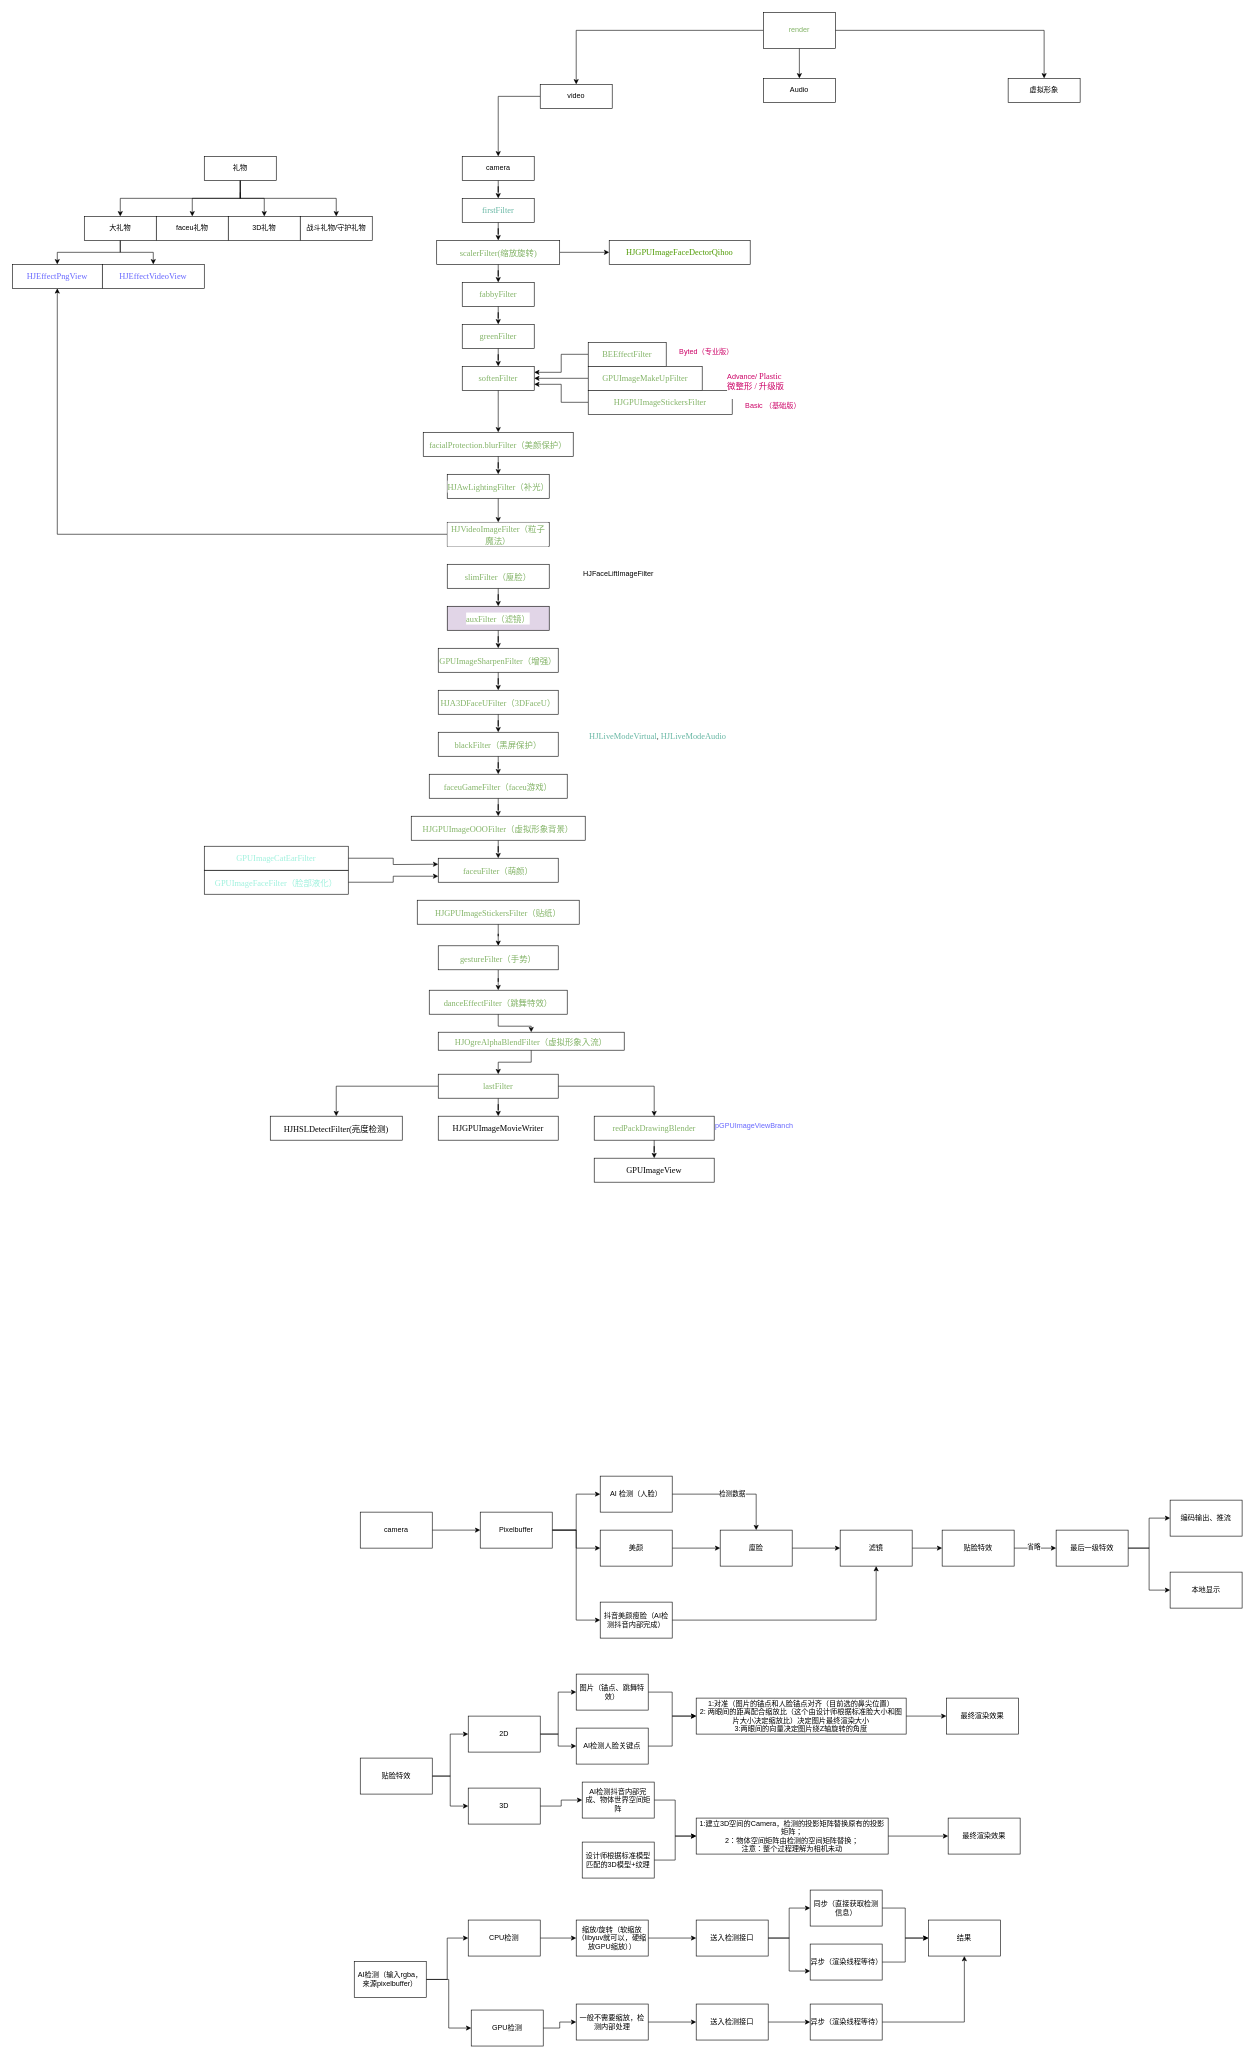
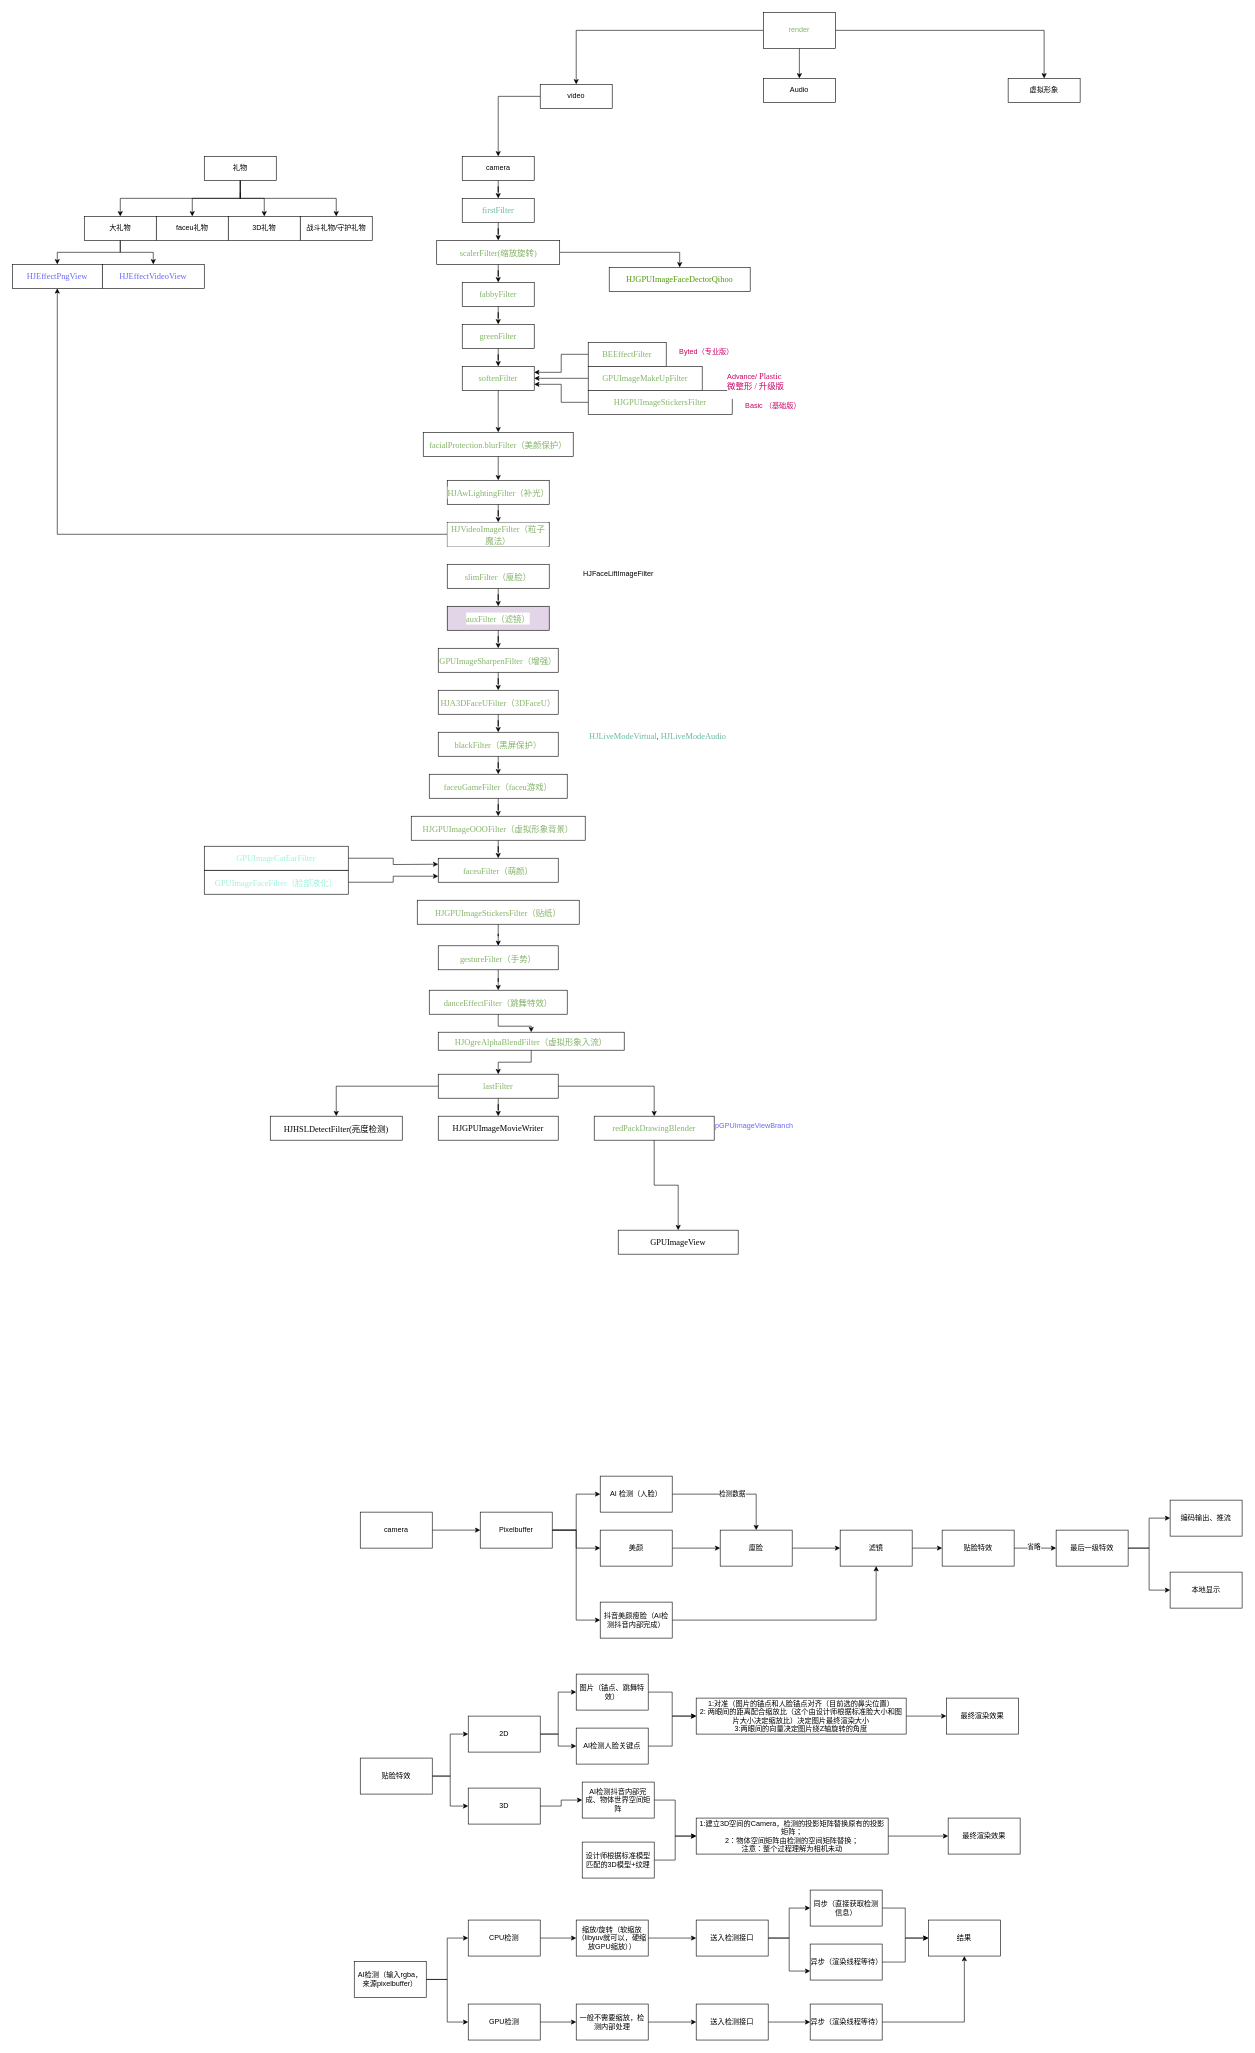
(680, 252) -> (680, 279)
(498, 486) -> (498, 492)
(654, 1170) -> (678, 1242)
(507, 2028) -> (504, 2022)
